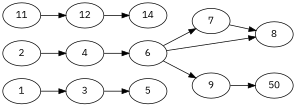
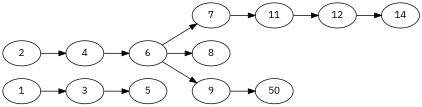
(239, 27) -> (239, 15)
